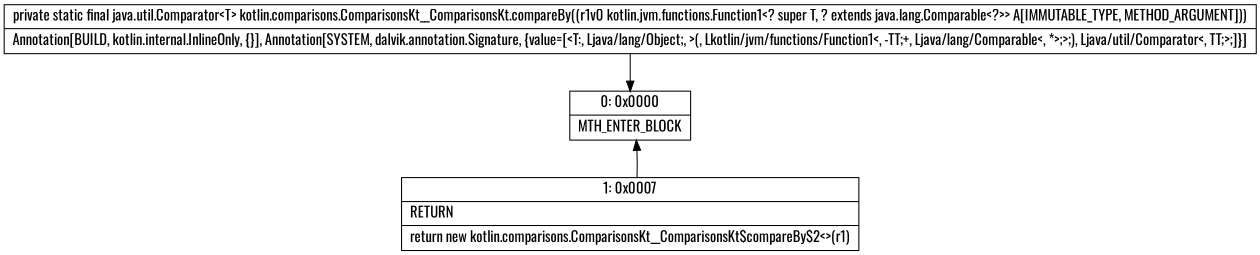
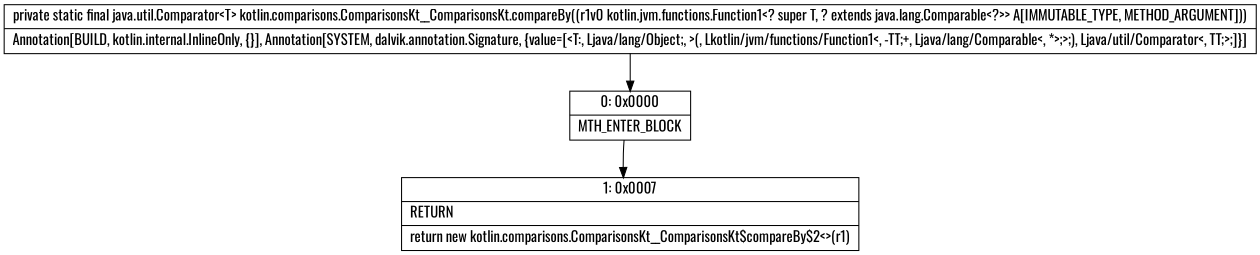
(637, 164) -> (623, 154)
